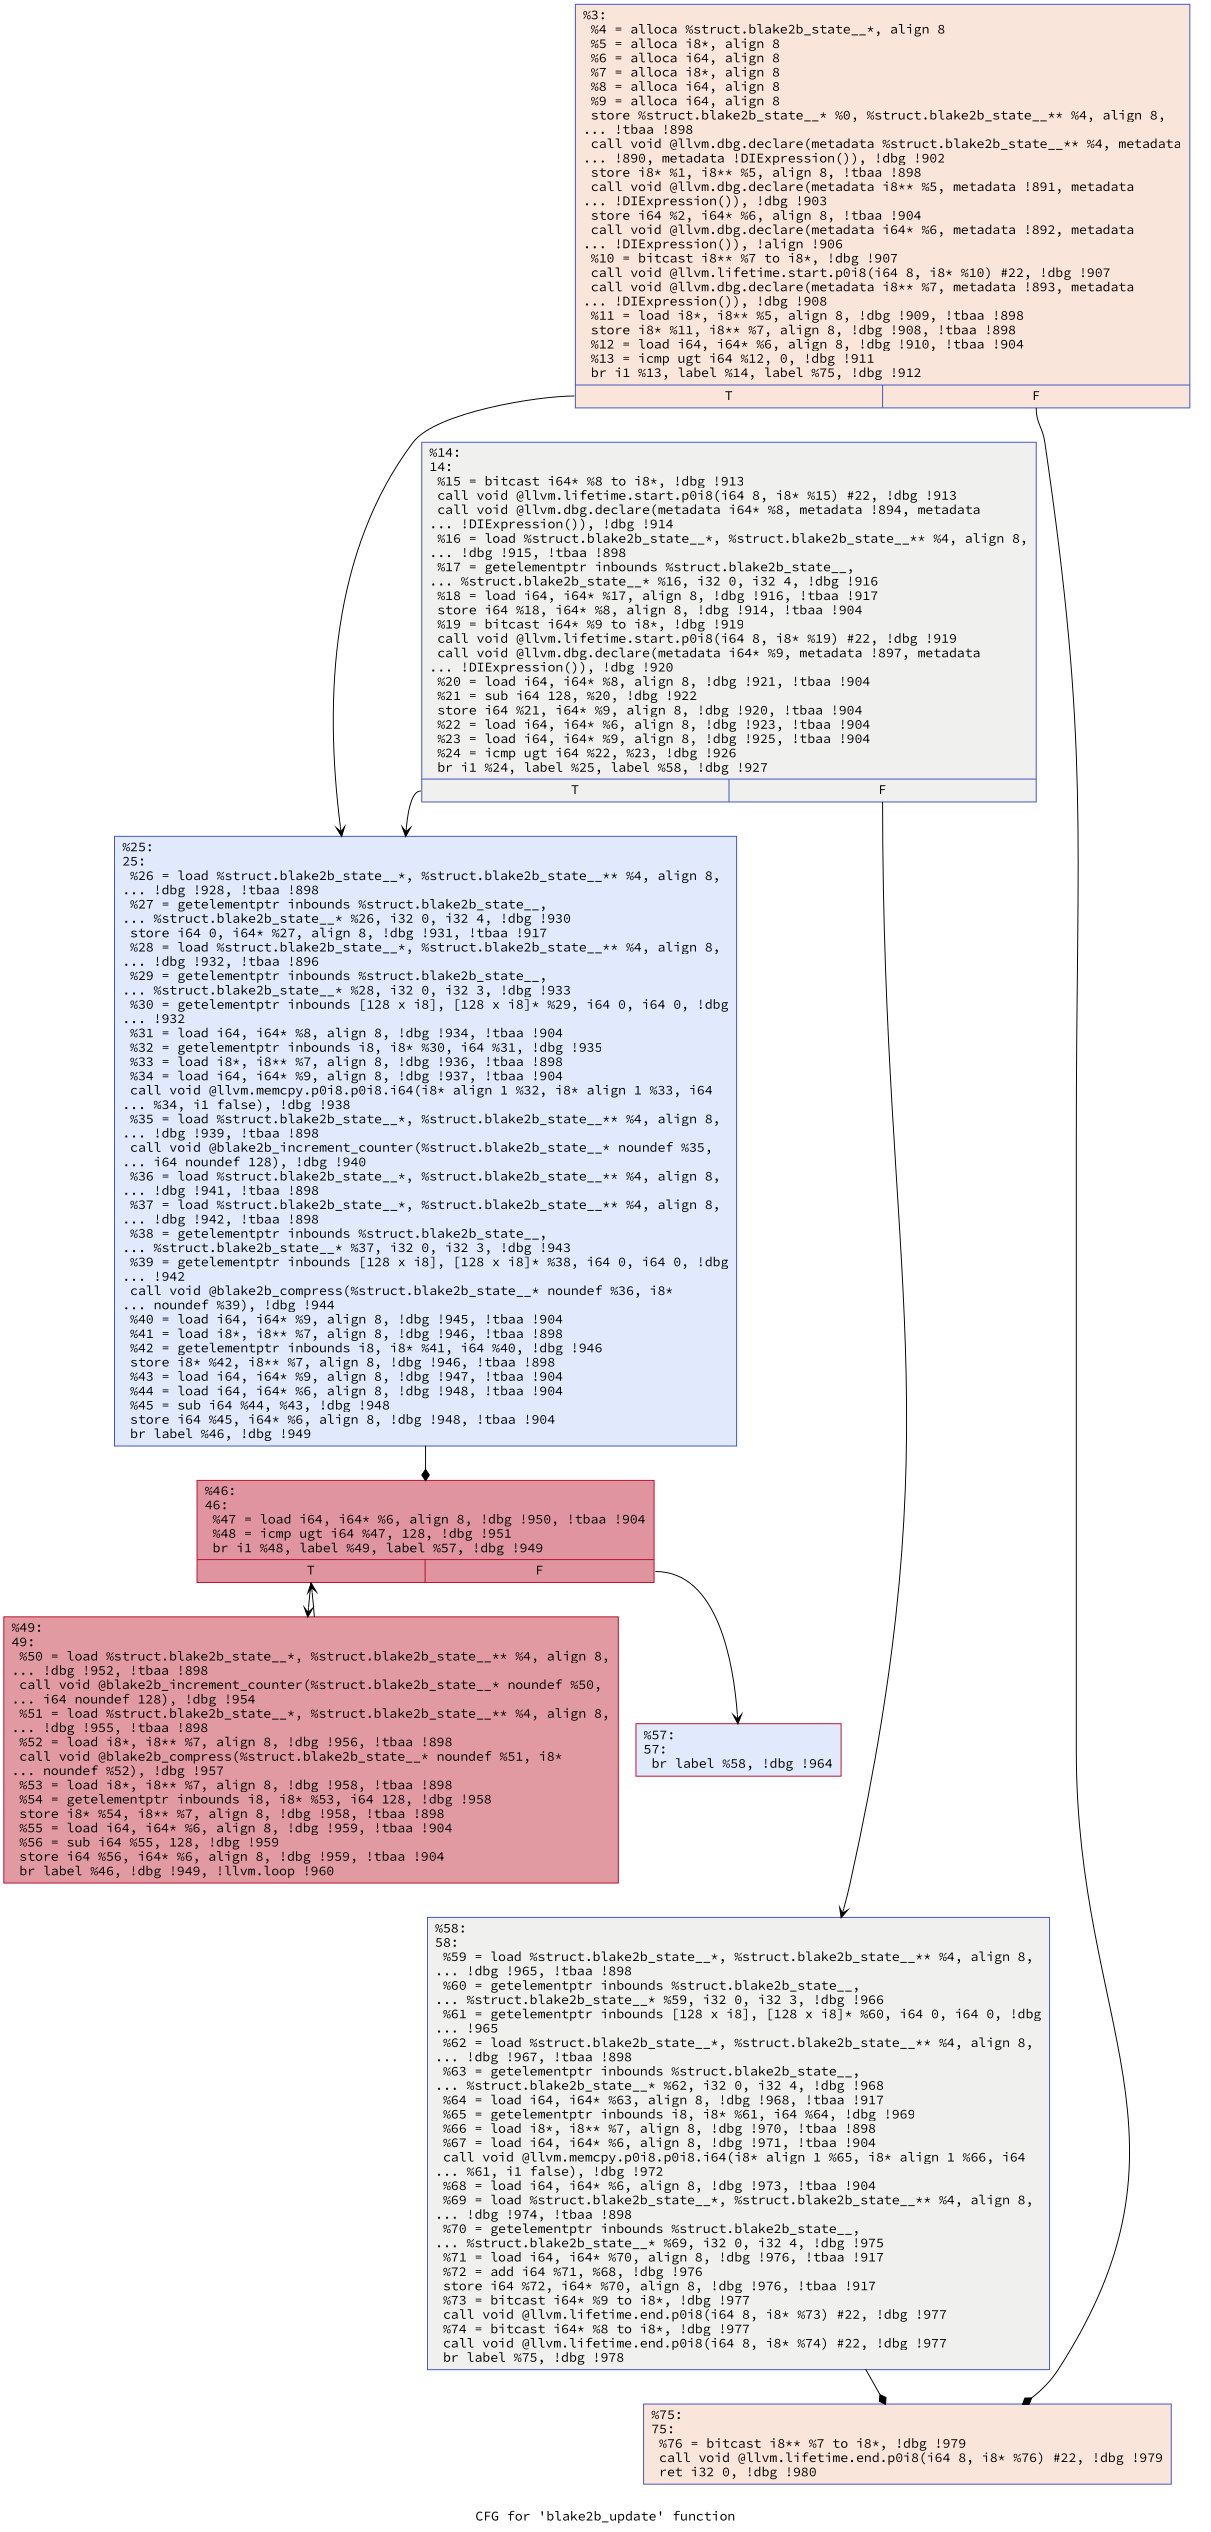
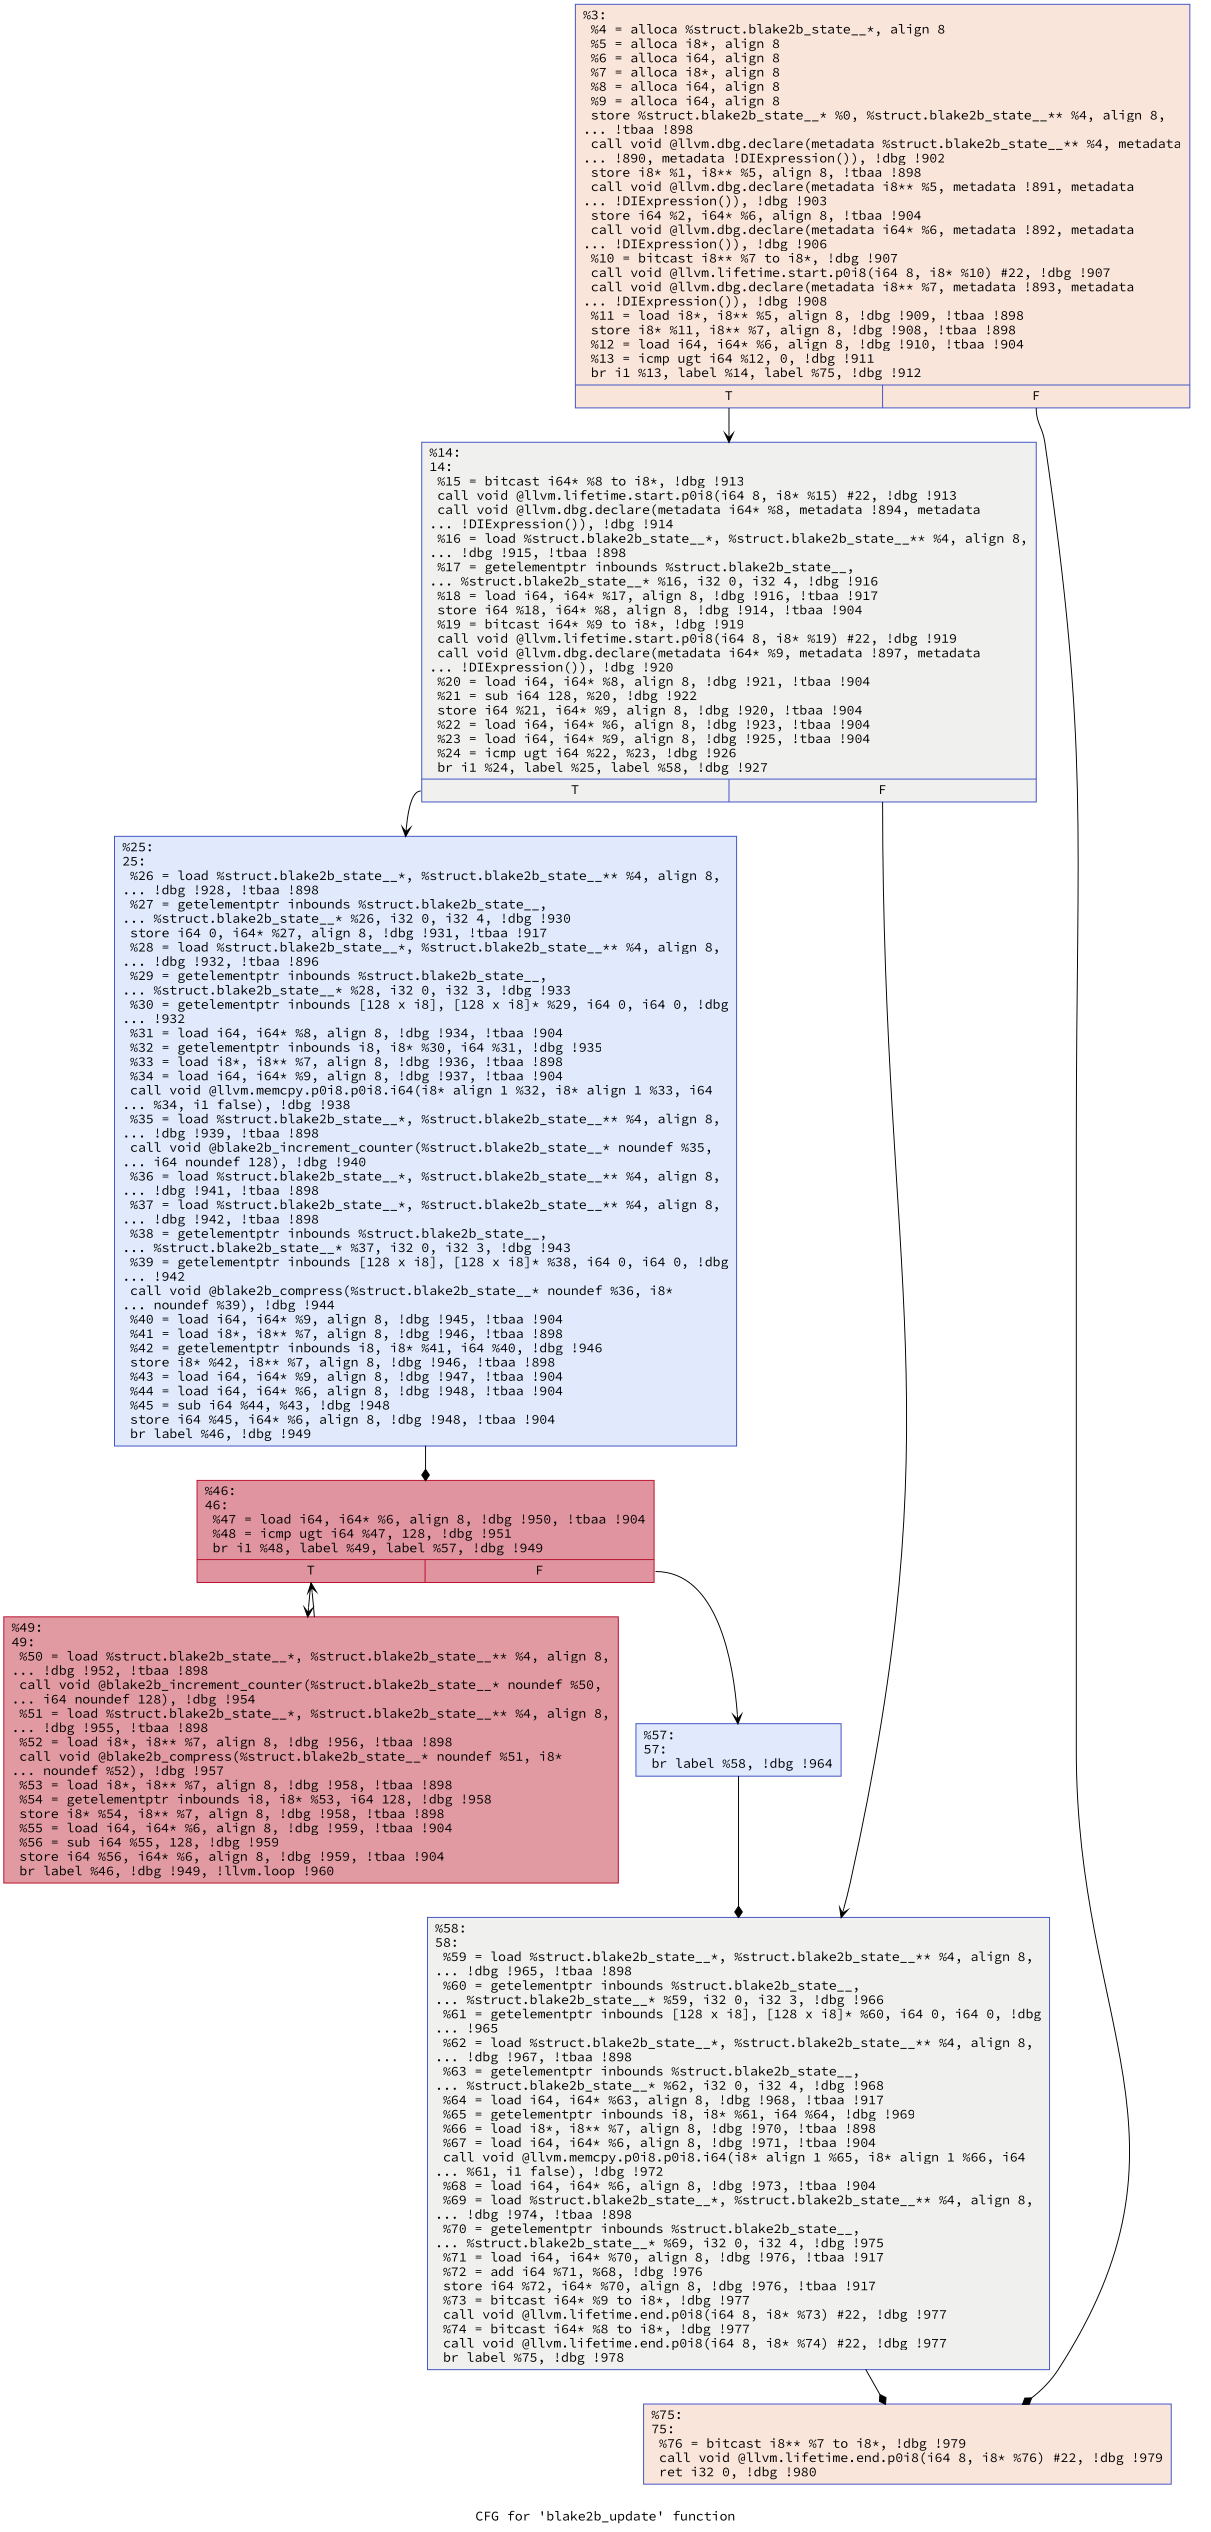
(713, 244) -> (705, 244)
(361, 544) -> (729, 420)
(739, 1750) -> (739, 1750)
none -> (739, 1841)
